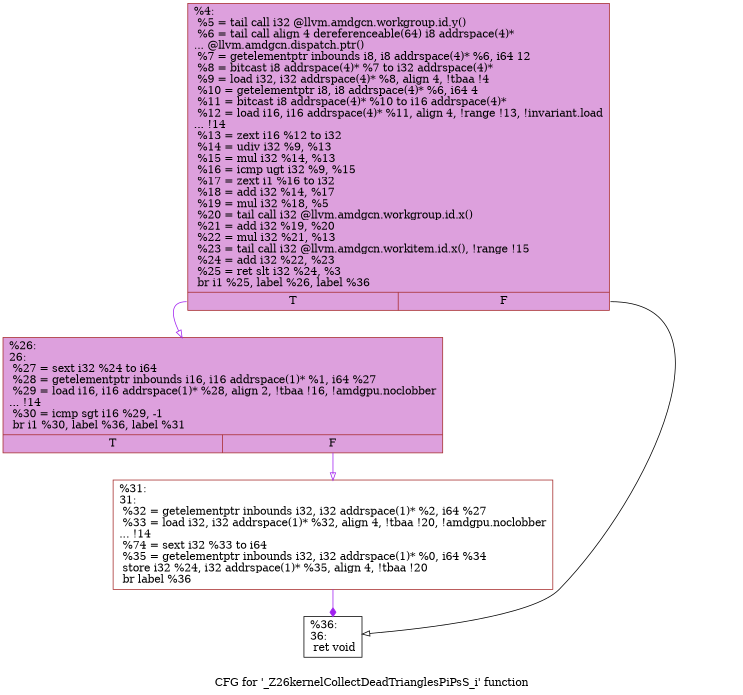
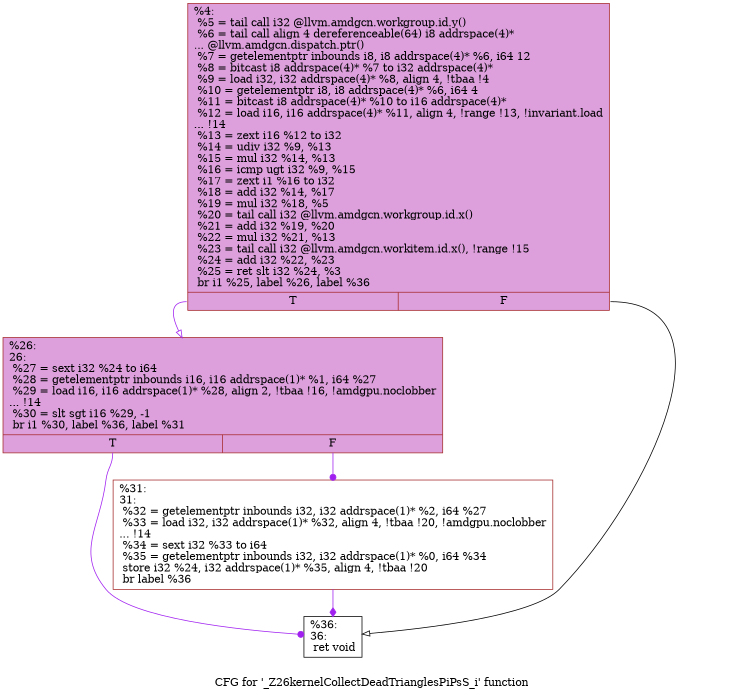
(86, 414) -> (80, 414)
(333, 464) -> (333, 464)
(193, 546) -> (193, 546)
none -> (130, 604)
